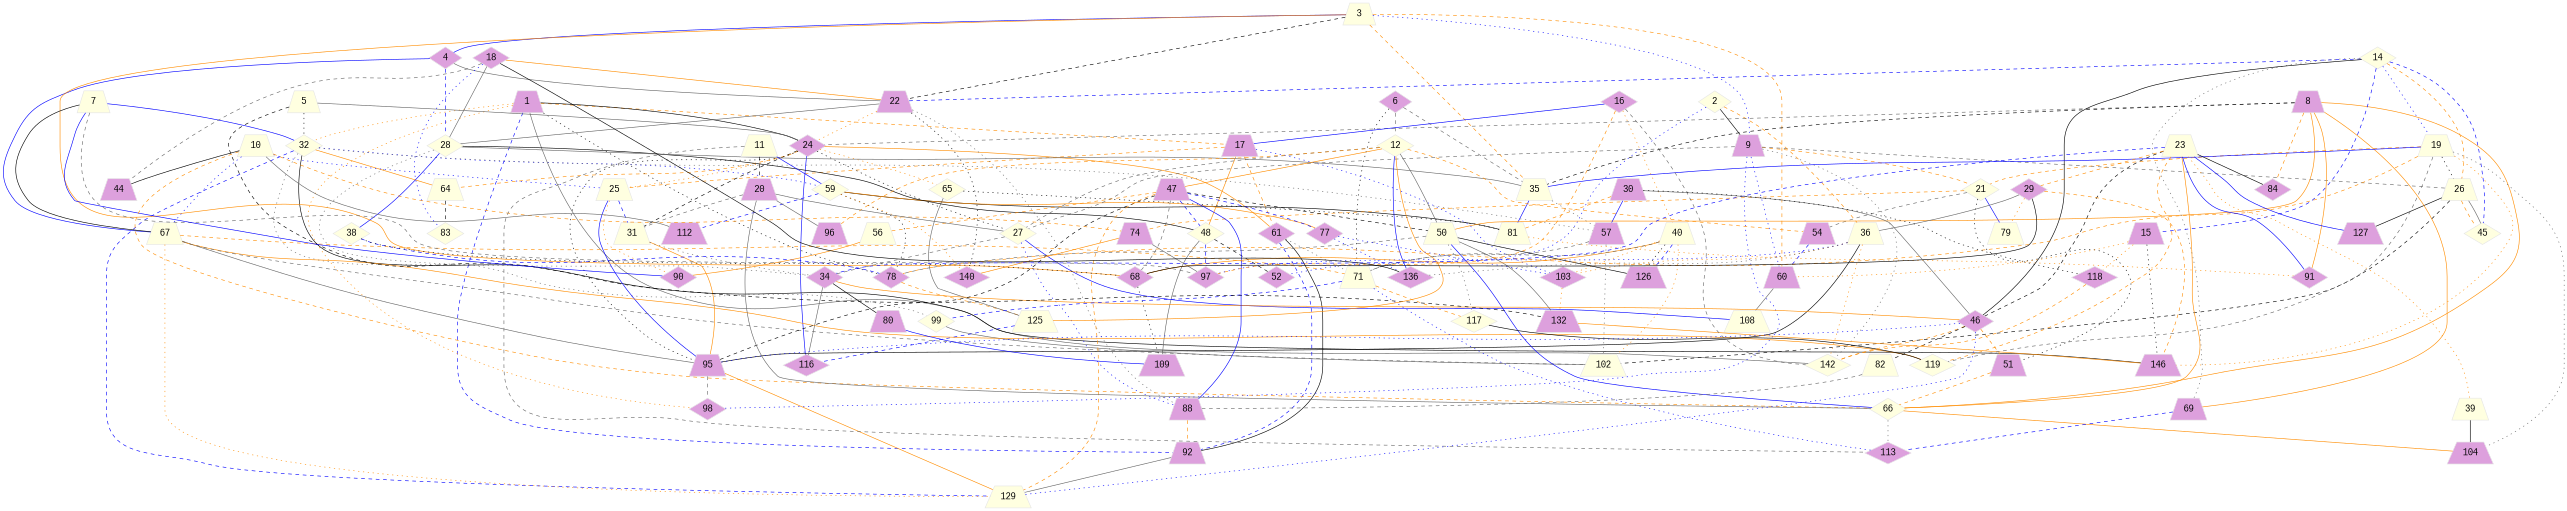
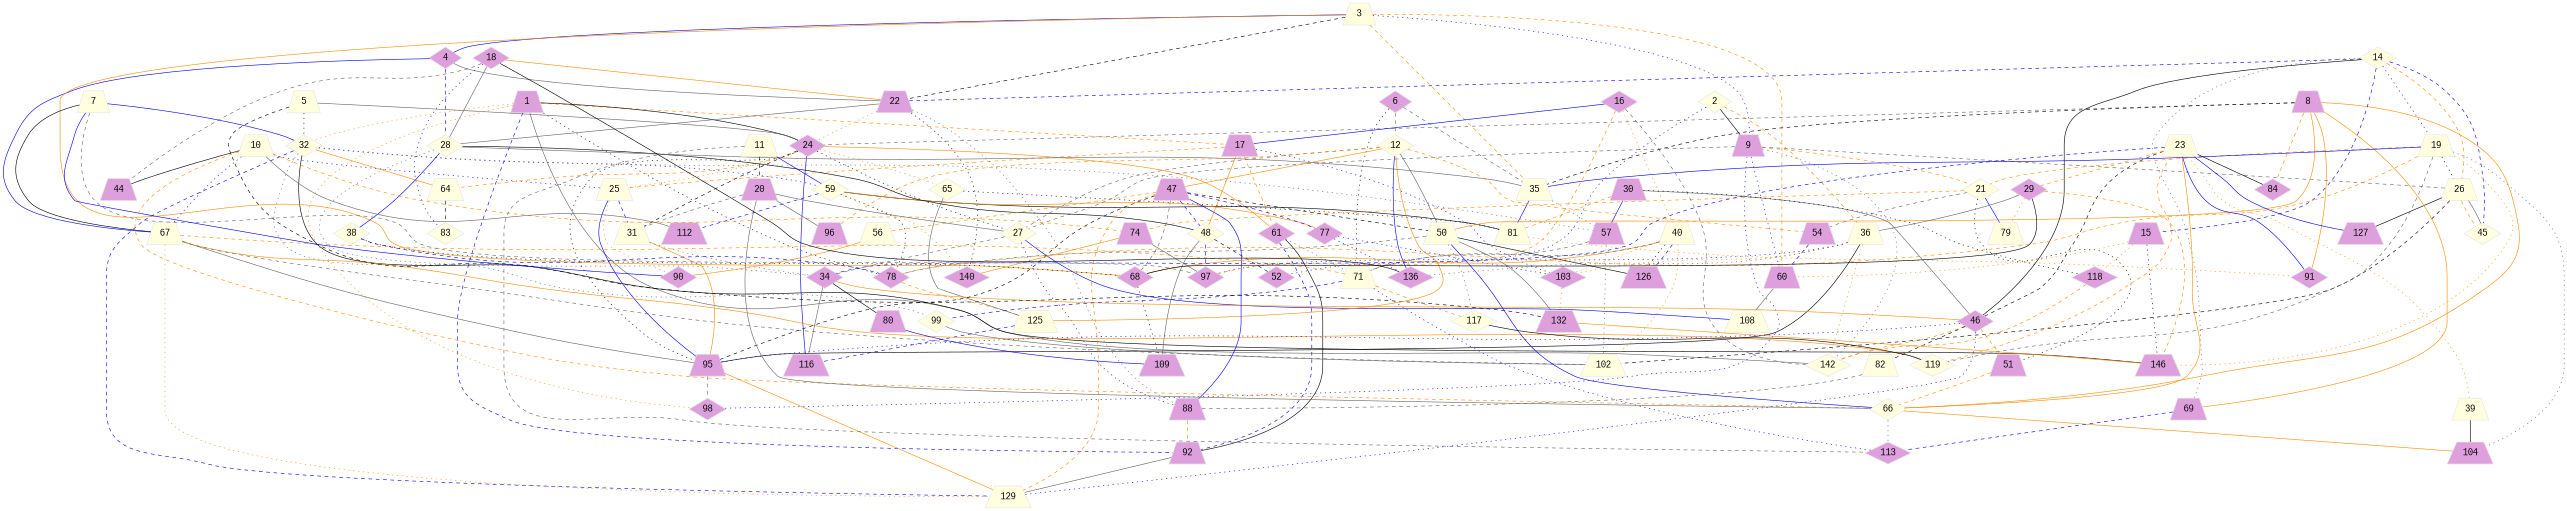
(806, 365) -> (806, 365)
